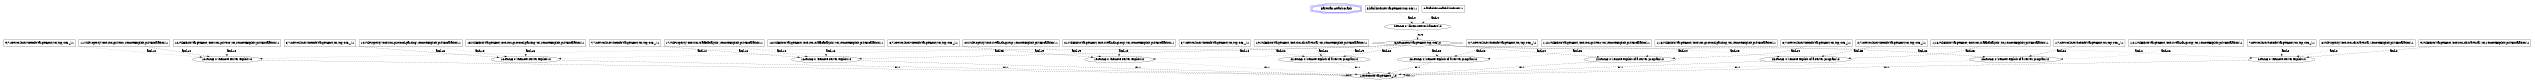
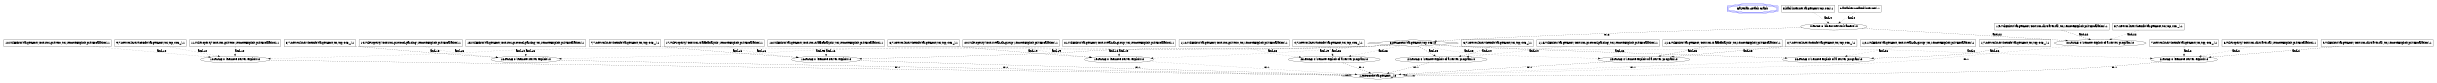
(1375, 51) -> (1964, 34)
